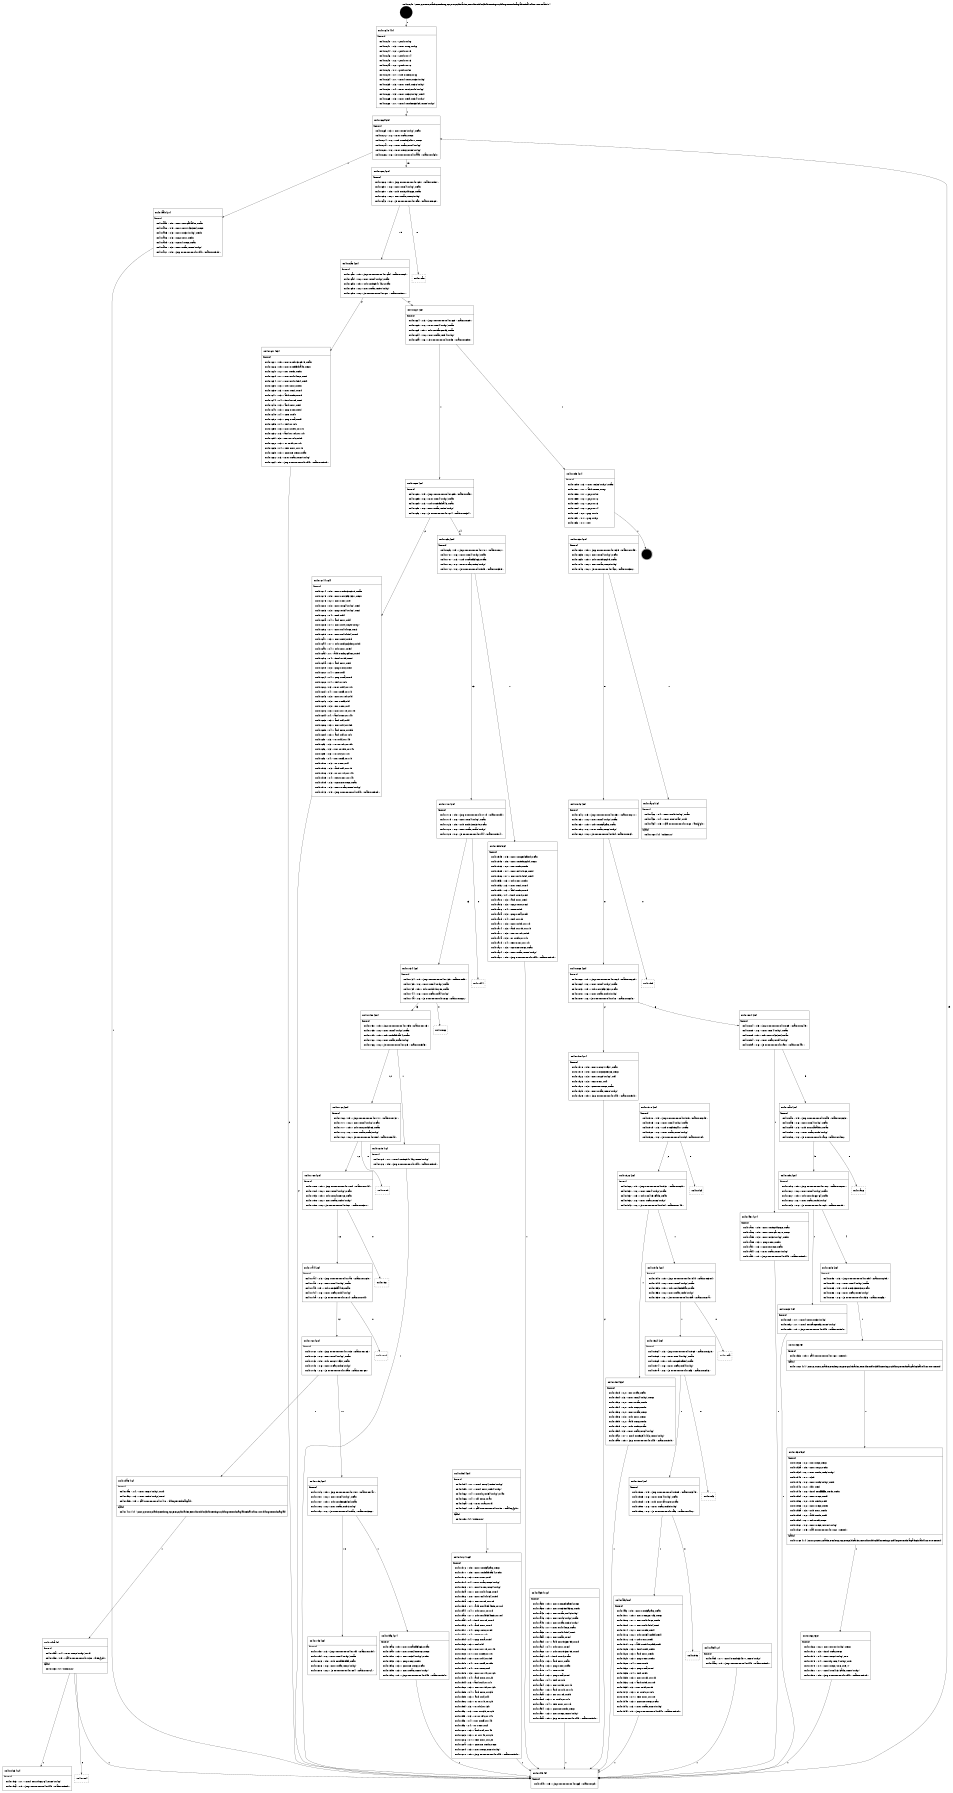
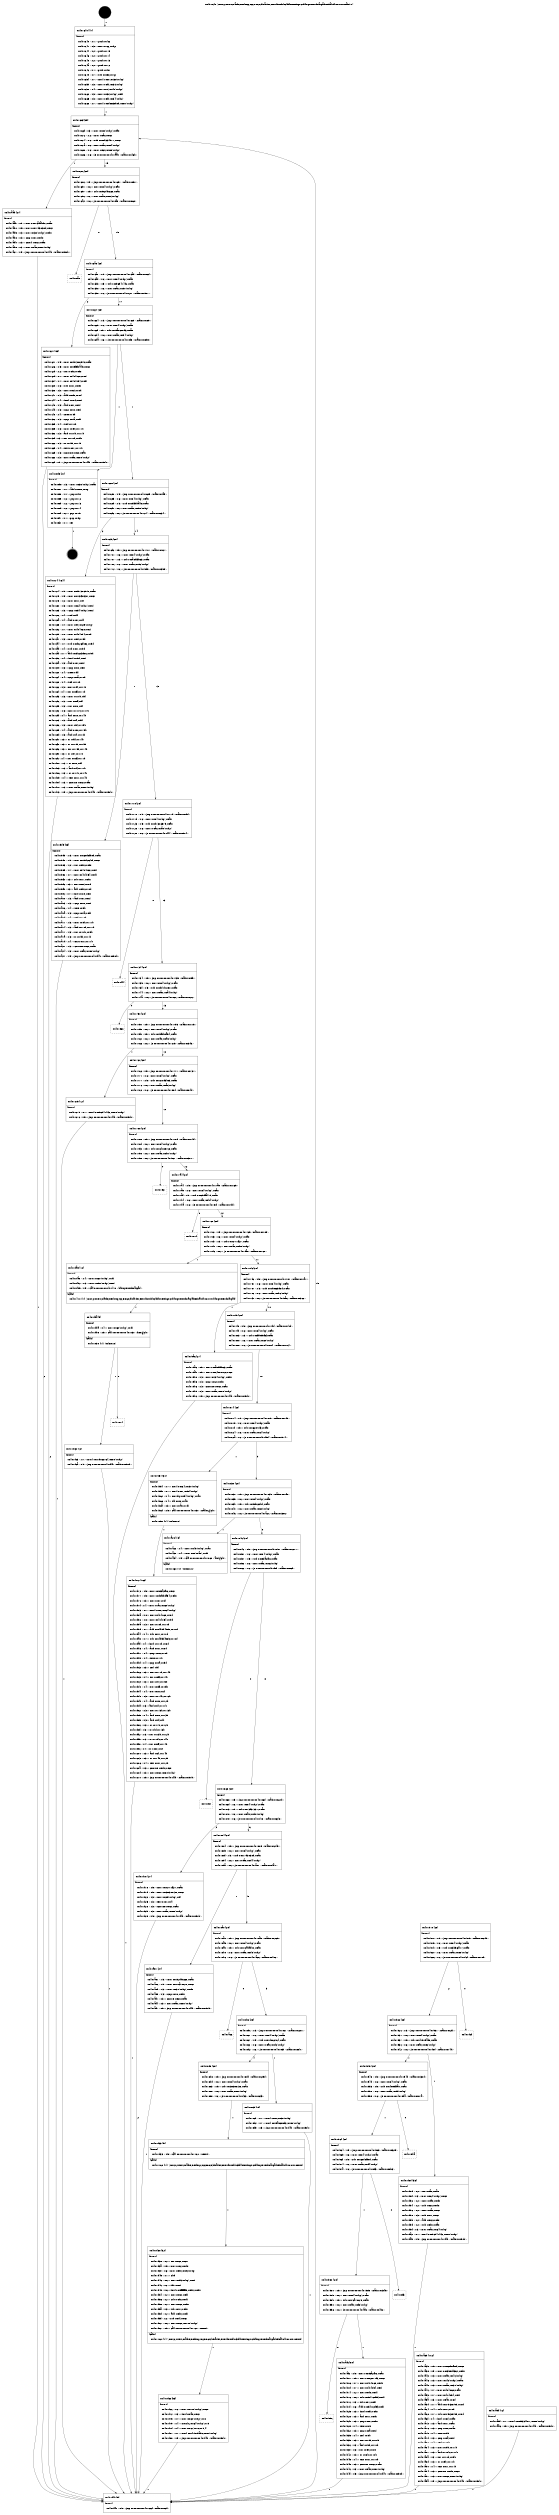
(383, 1191) -> none
none -> (256, 1423)
(268, 1775) -> (108, 1982)
